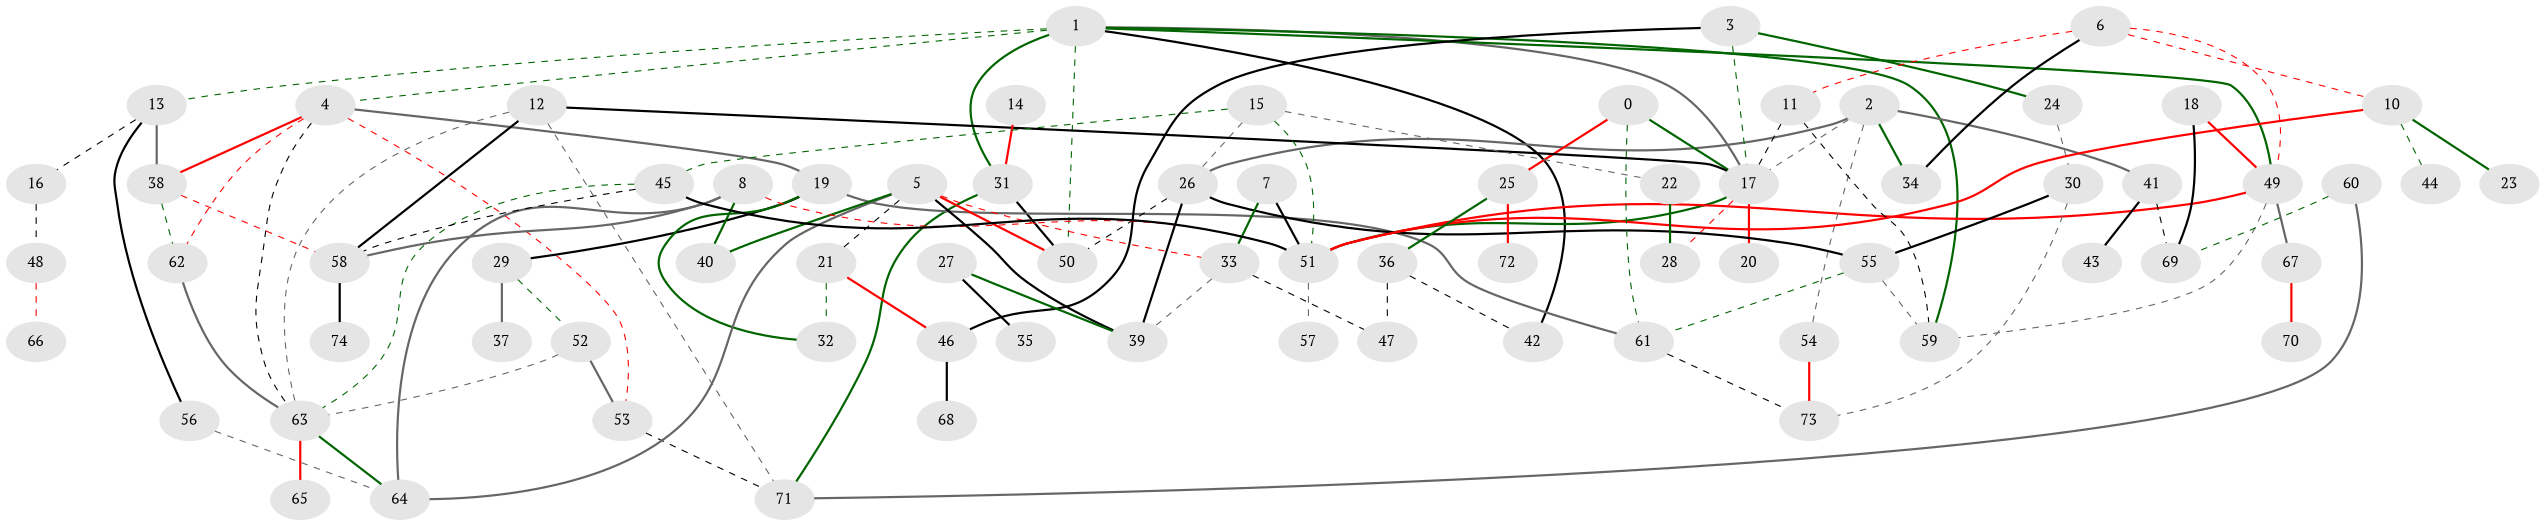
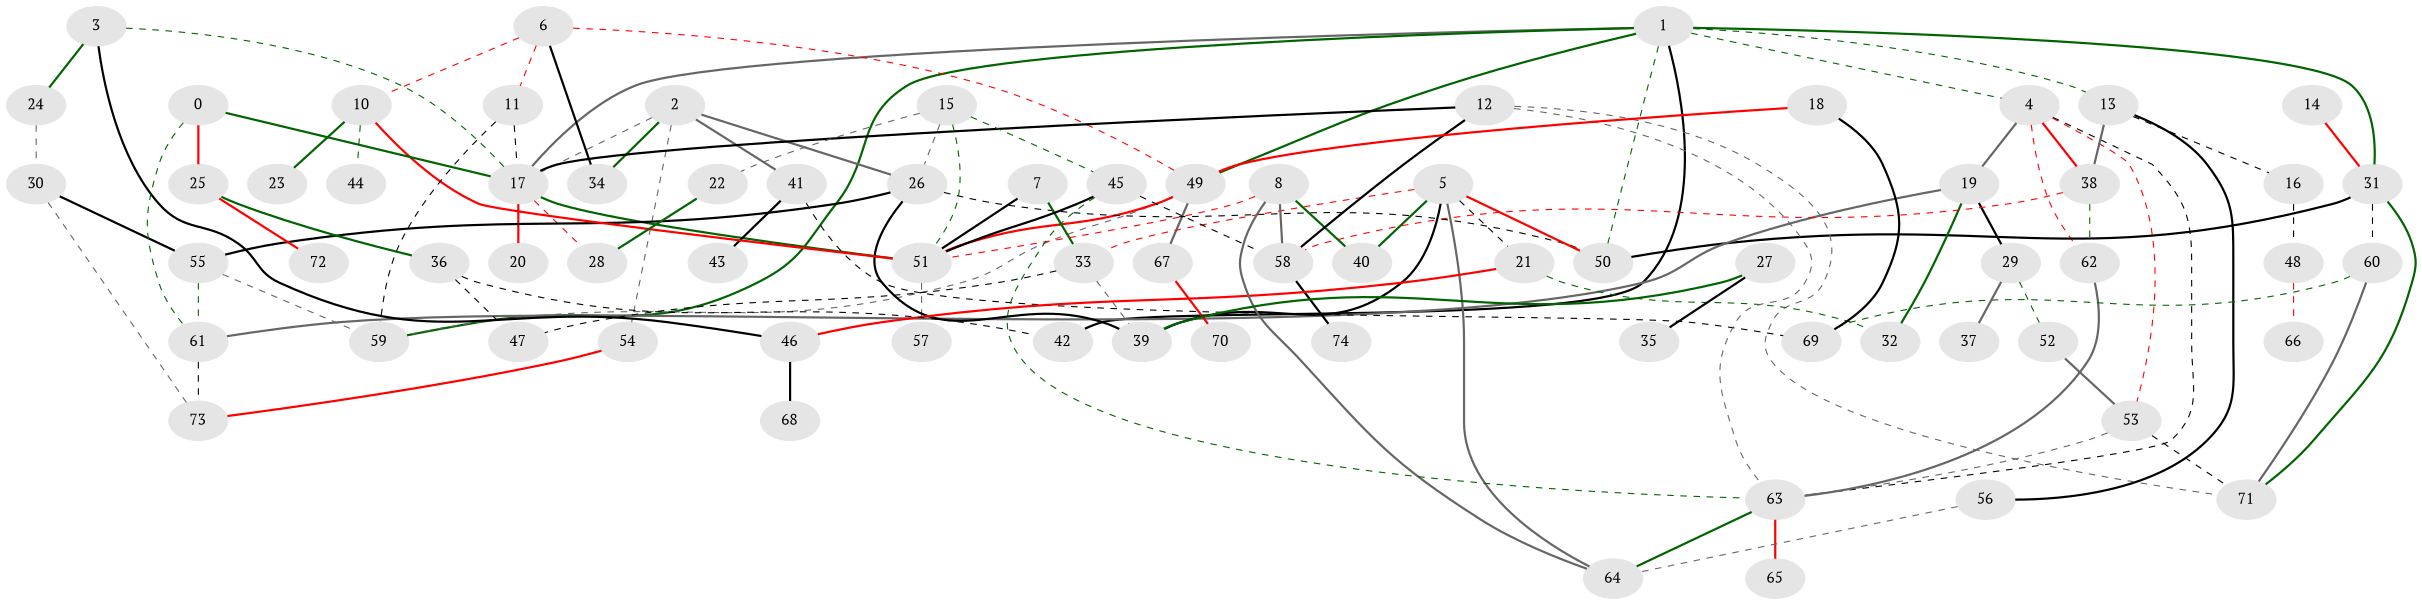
none -> (2372, 224)
(445, 390) -> (1980, 467)
